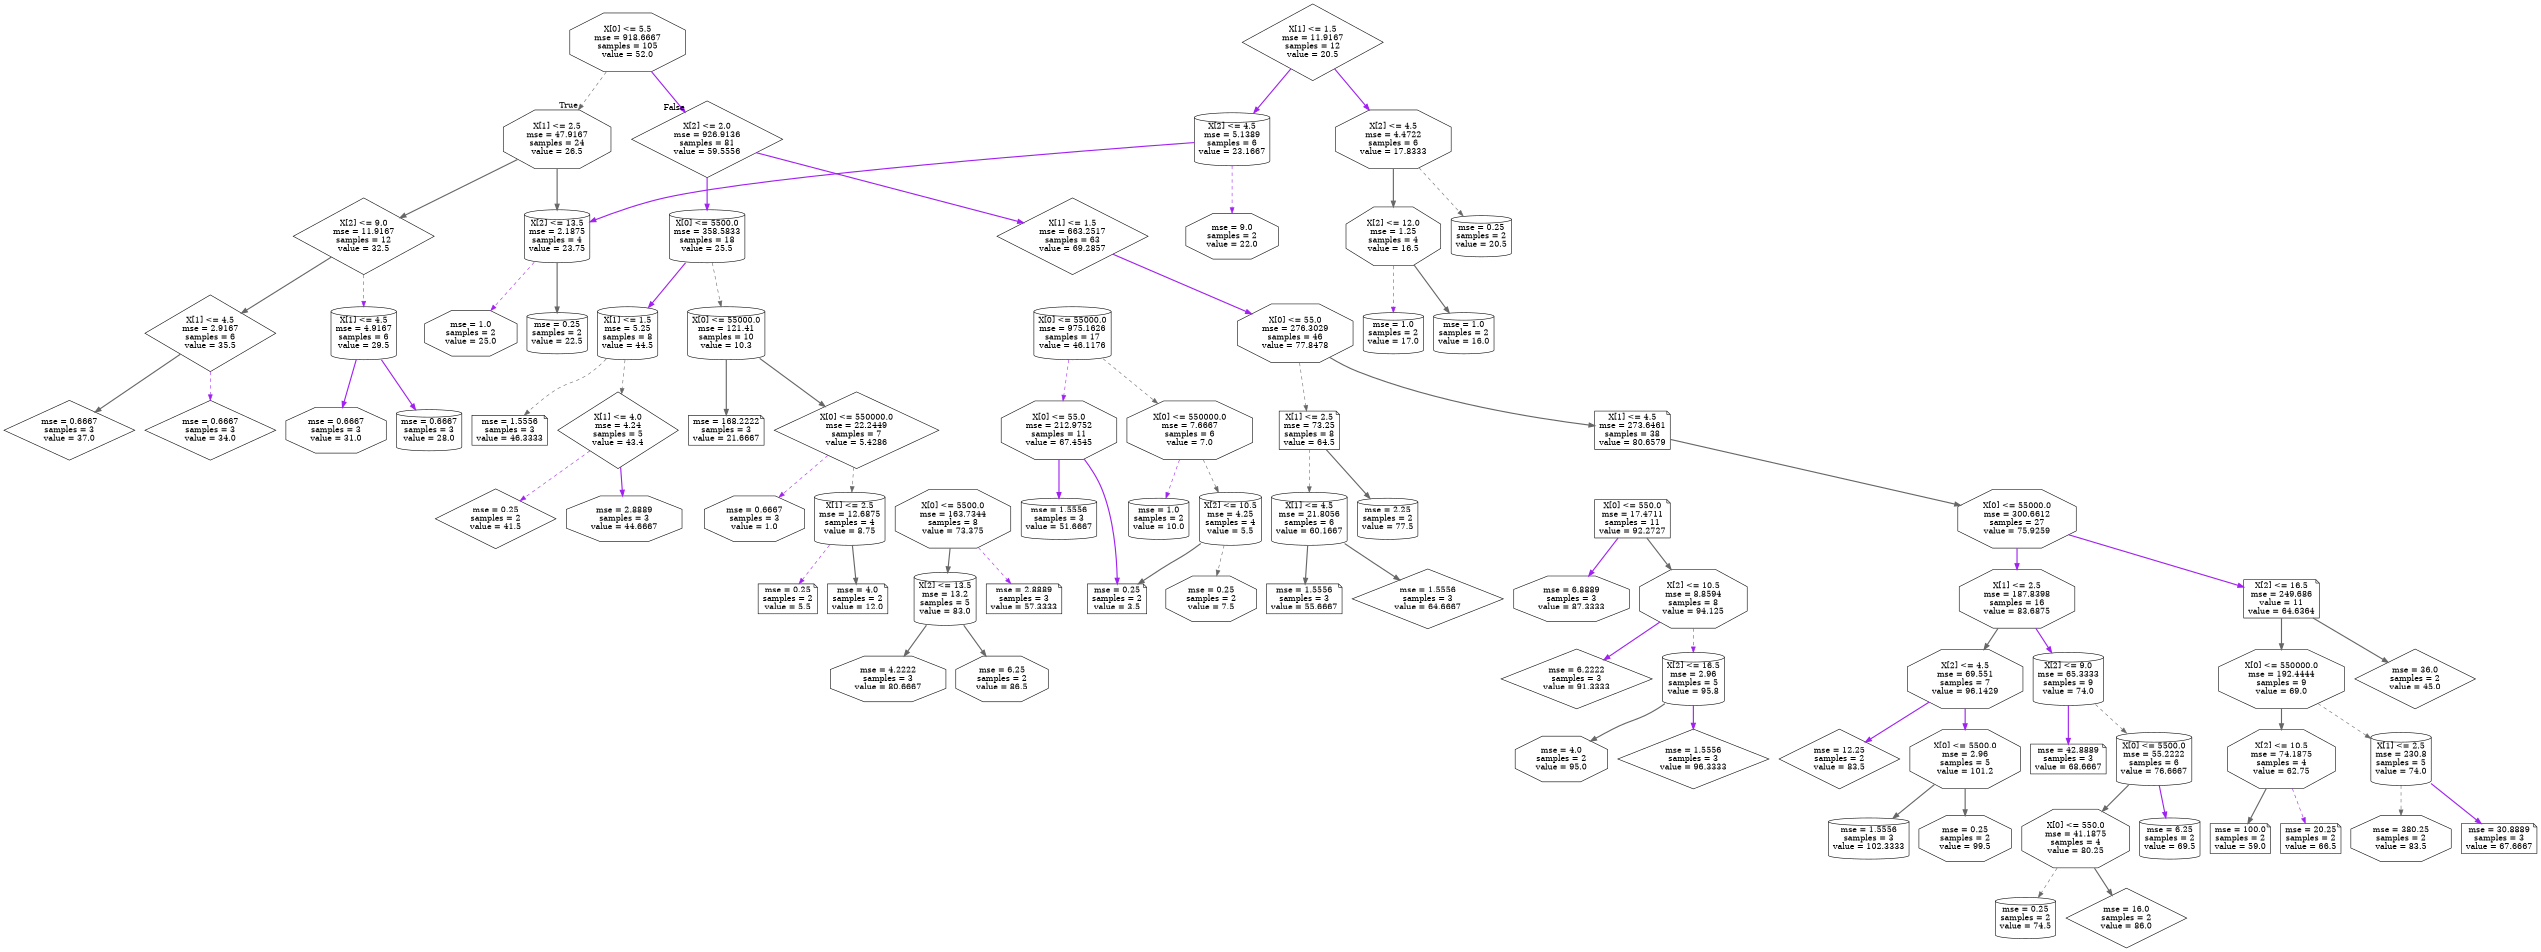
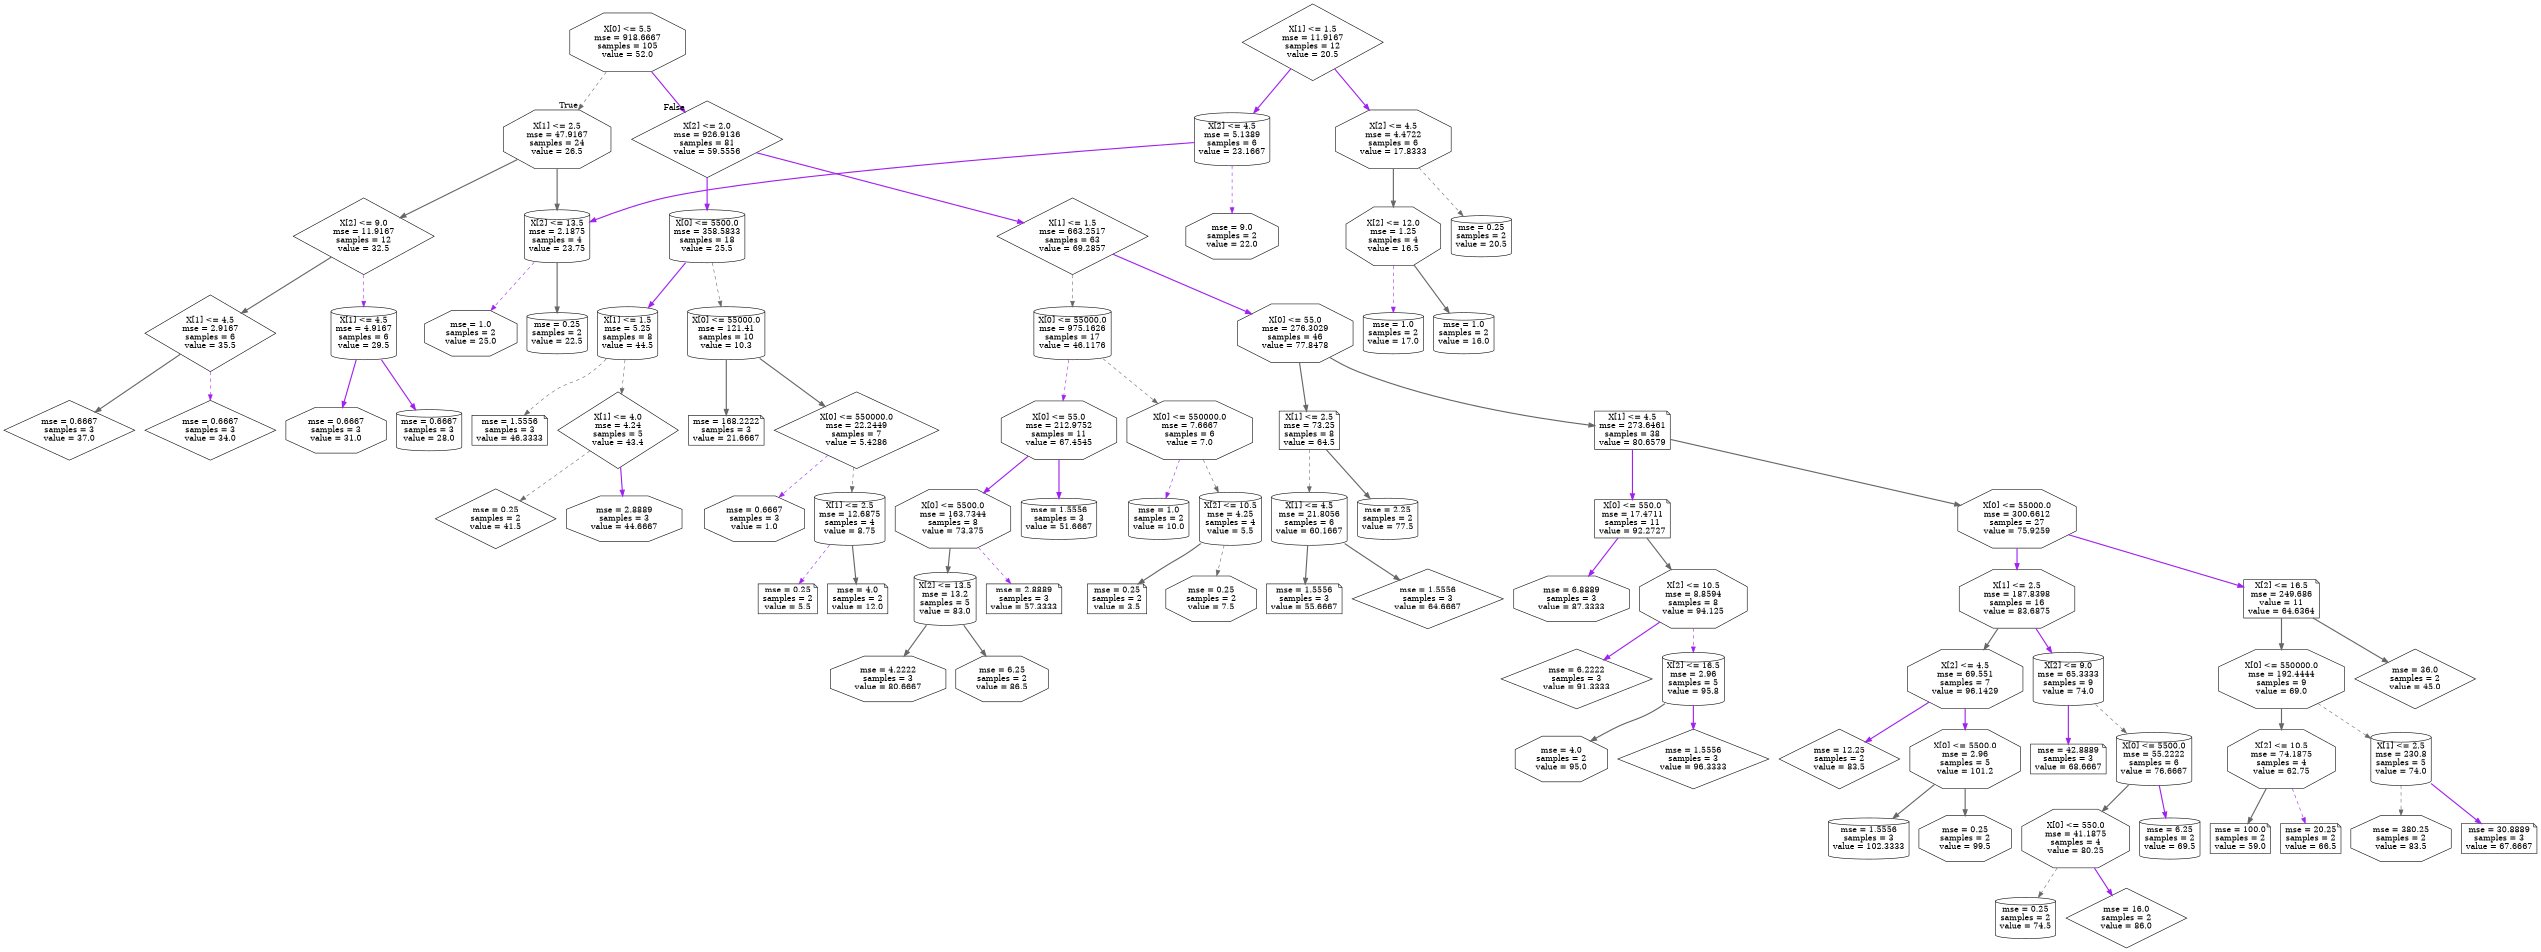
none -> (1073, 288)
(1303, 384) -> (1303, 384)
none -> (1632, 472)
(557, 474) -> (557, 474)
(1110, 516) -> (1008, 473)
(2102, 879) -> (2102, 879)
